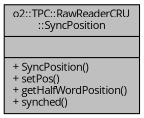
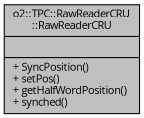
(72, 26) -> (72, 26)
